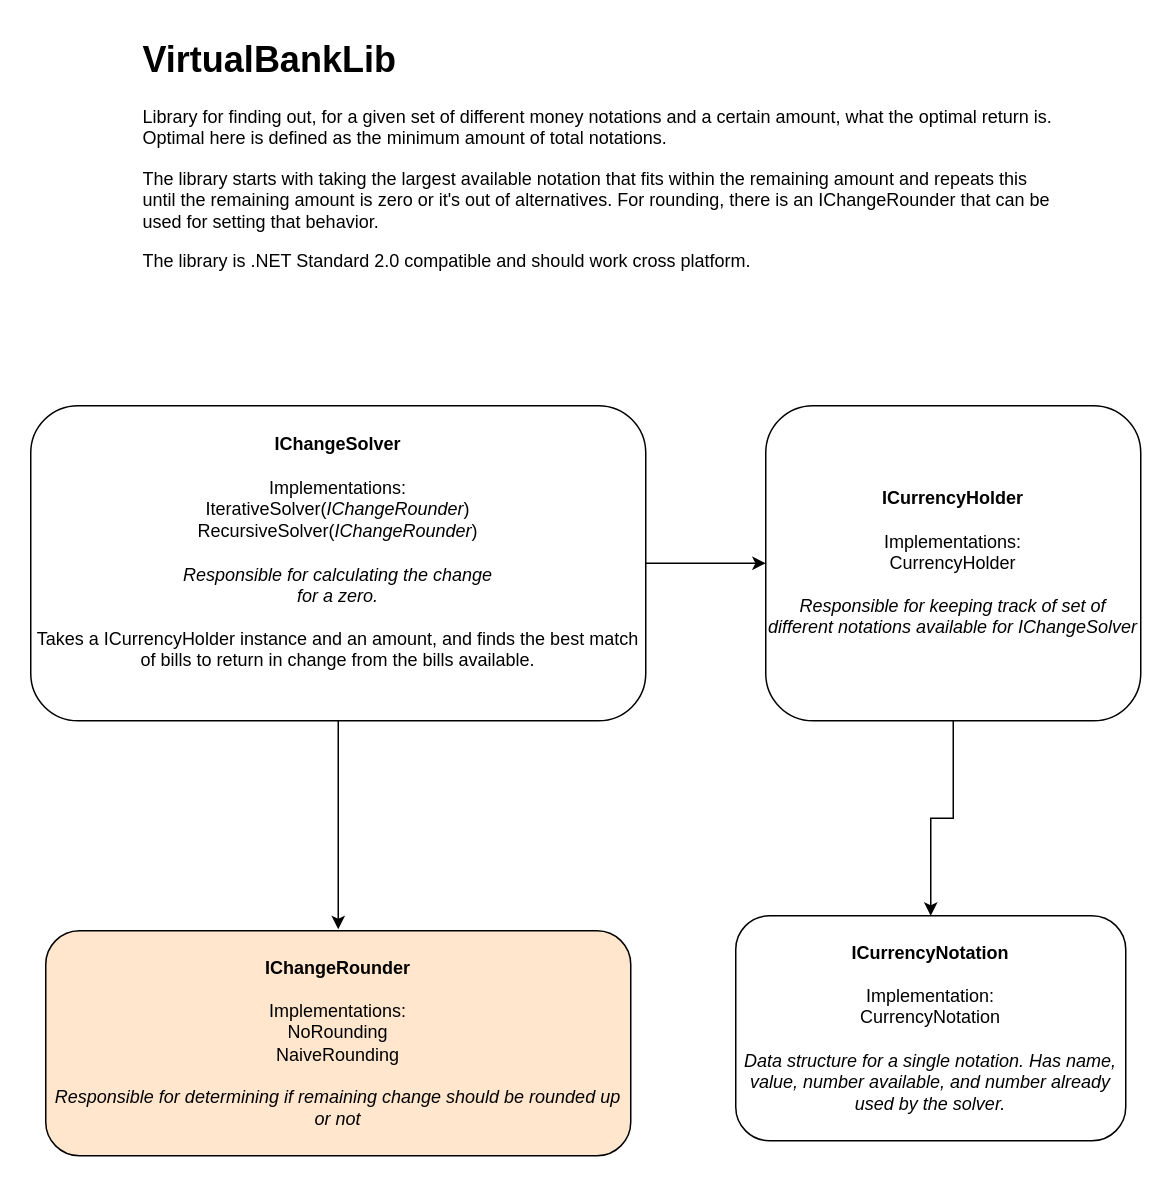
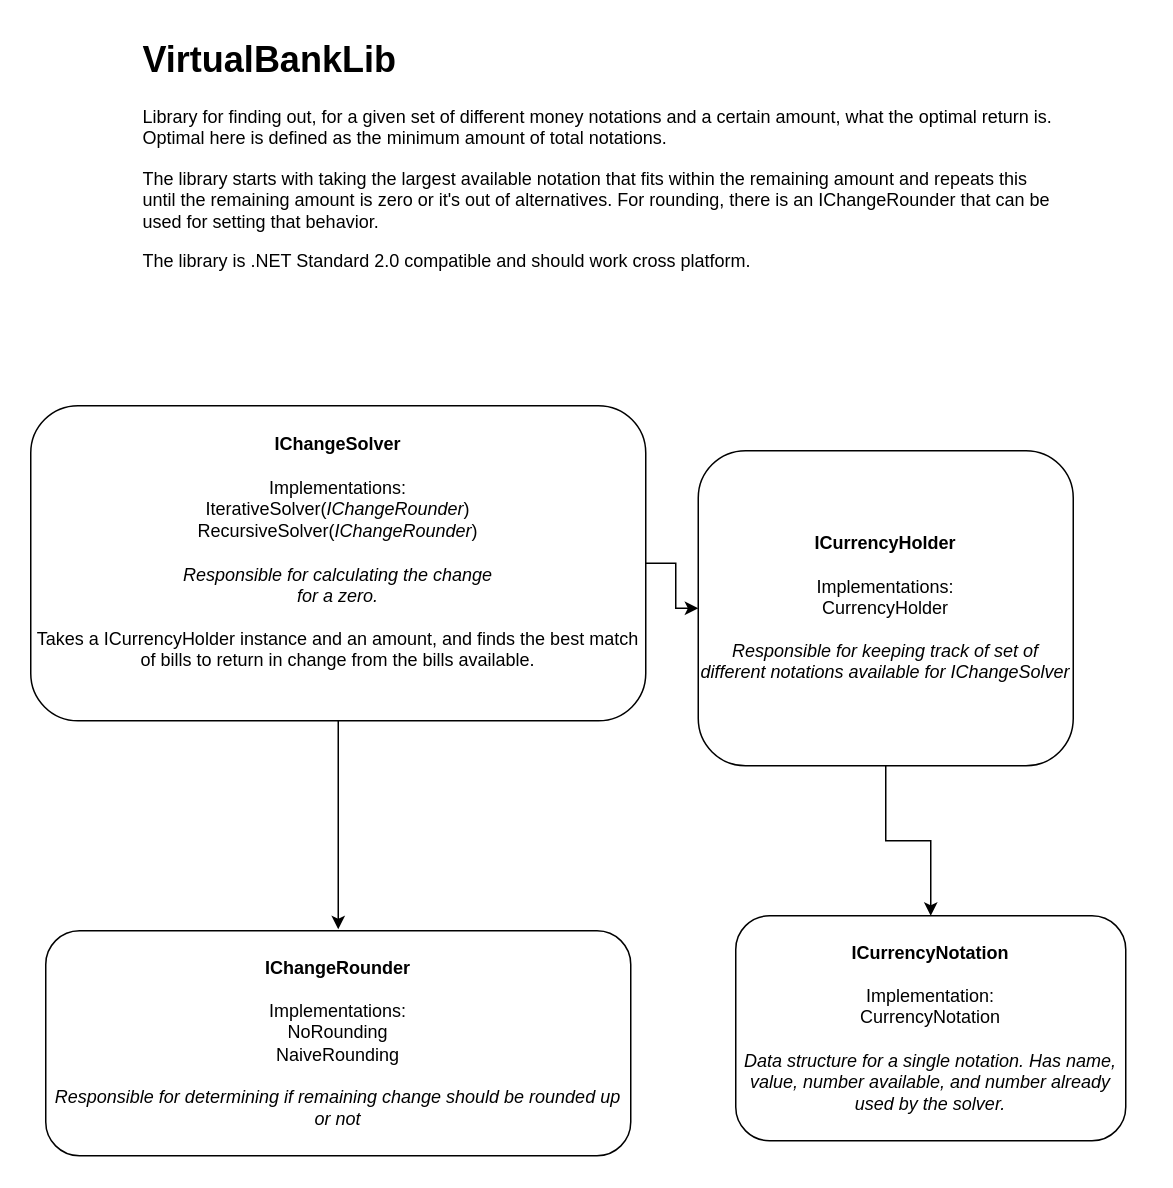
(953, 563) -> (886, 608)
(338, 1043) -> (338, 1043)
